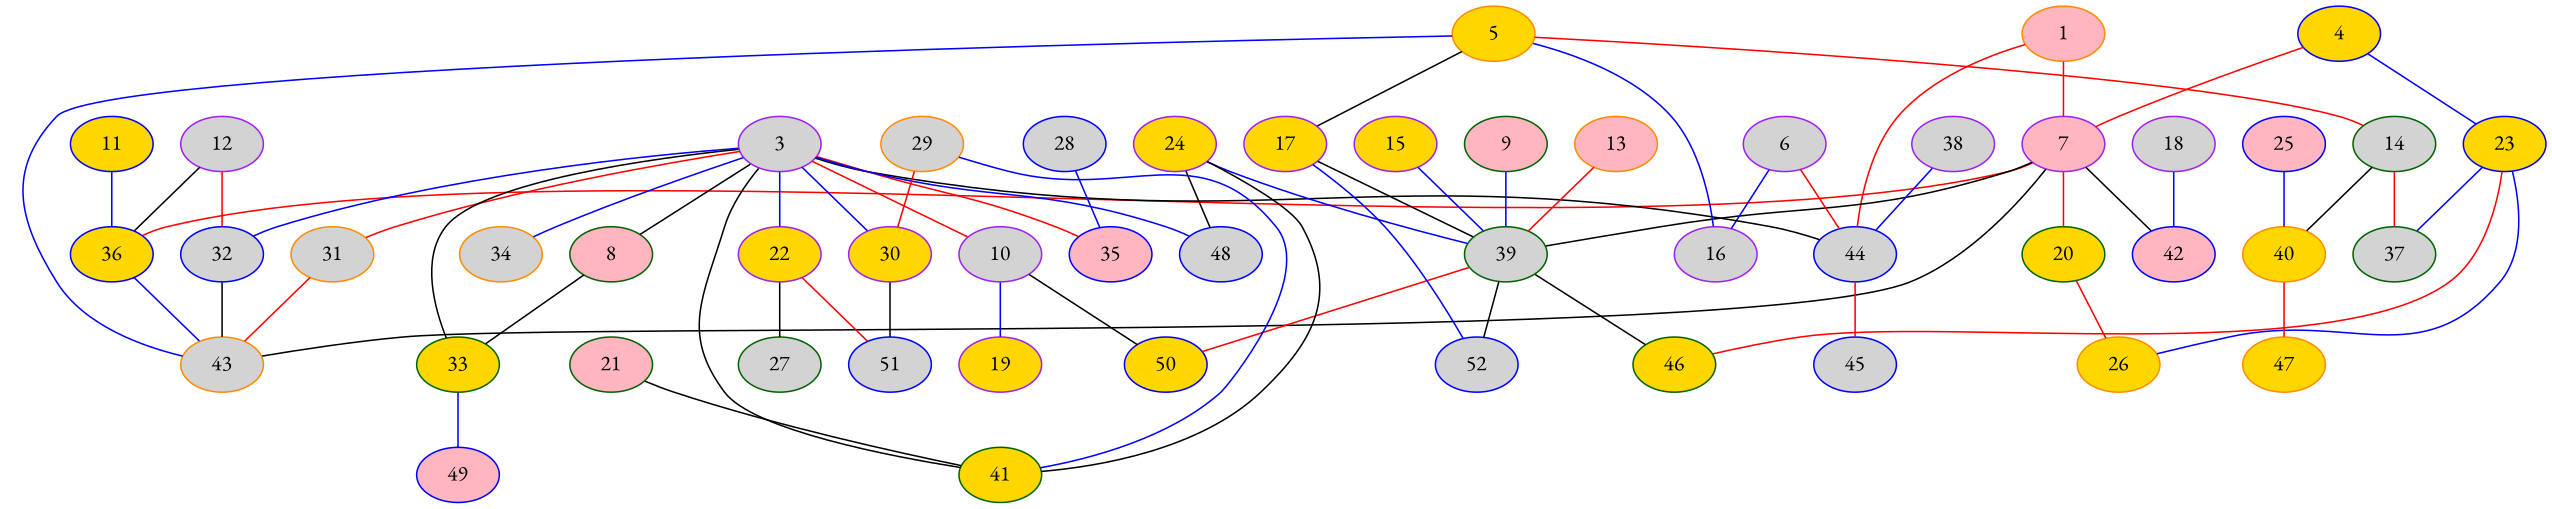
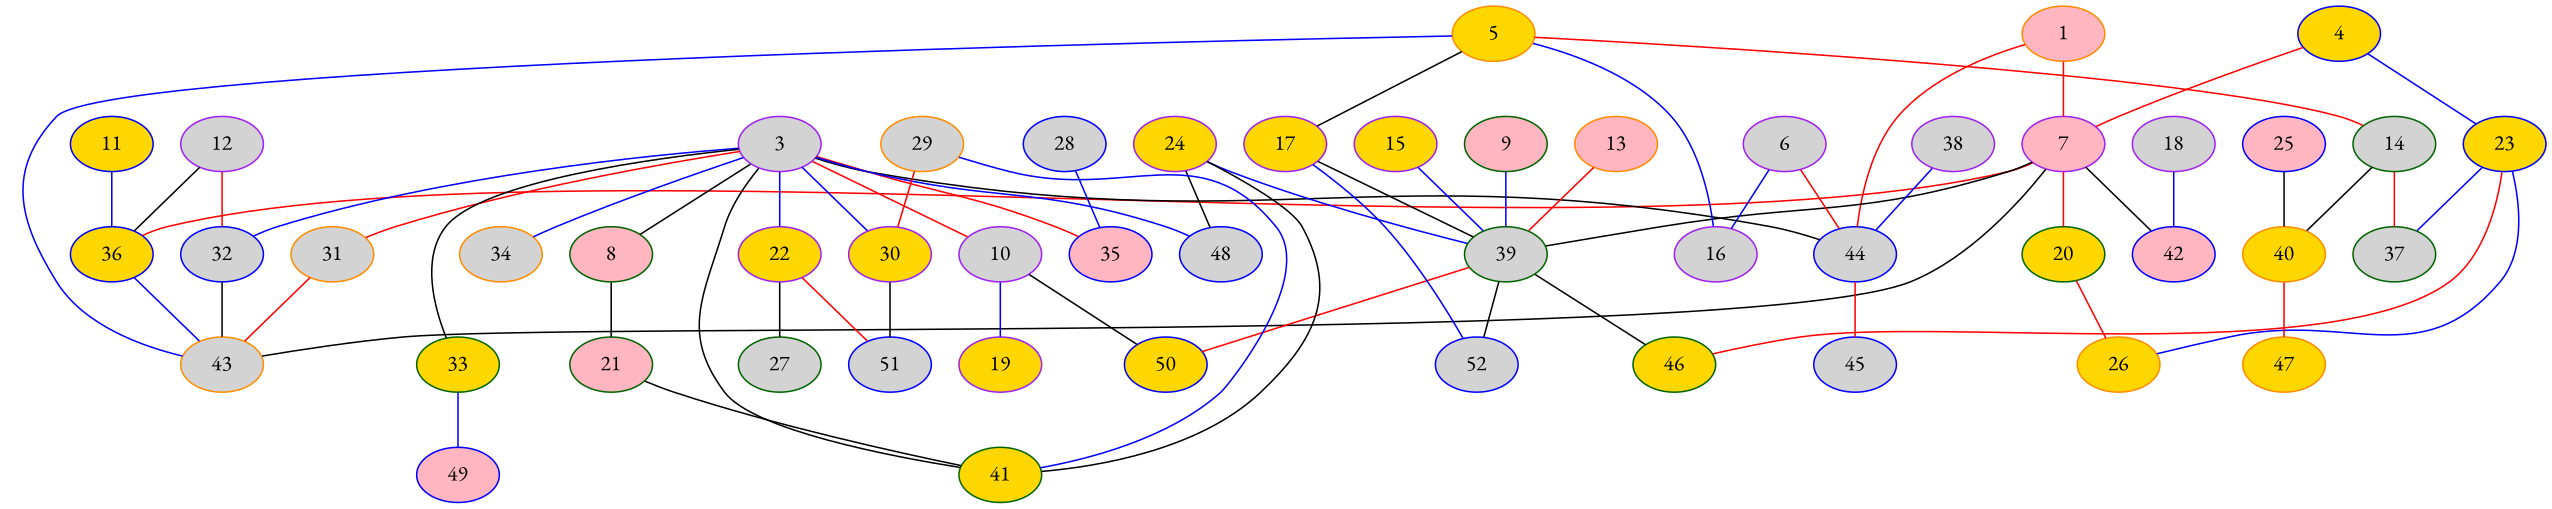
(2284, 199) -> (2284, 199)
(535, 309) -> (611, 310)
